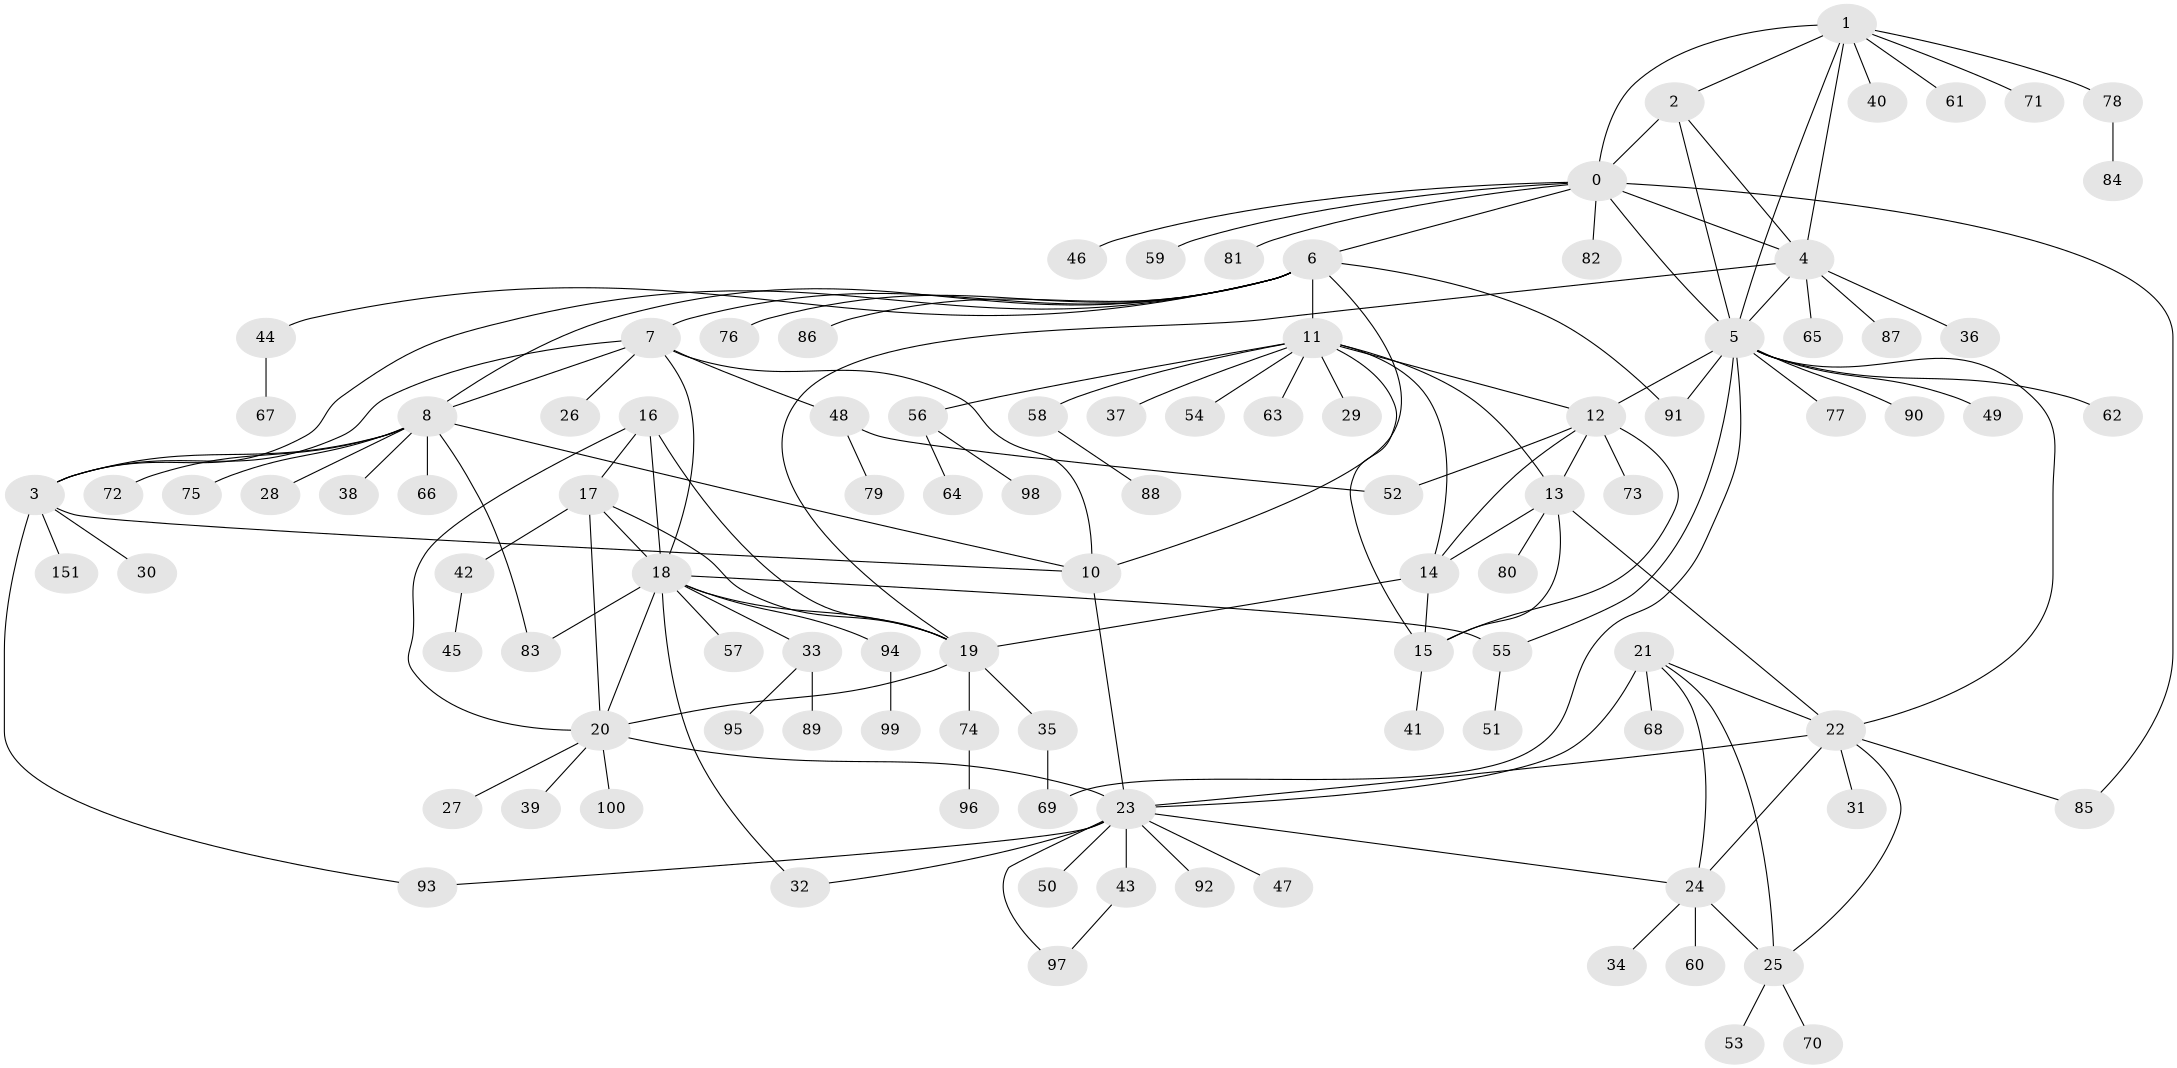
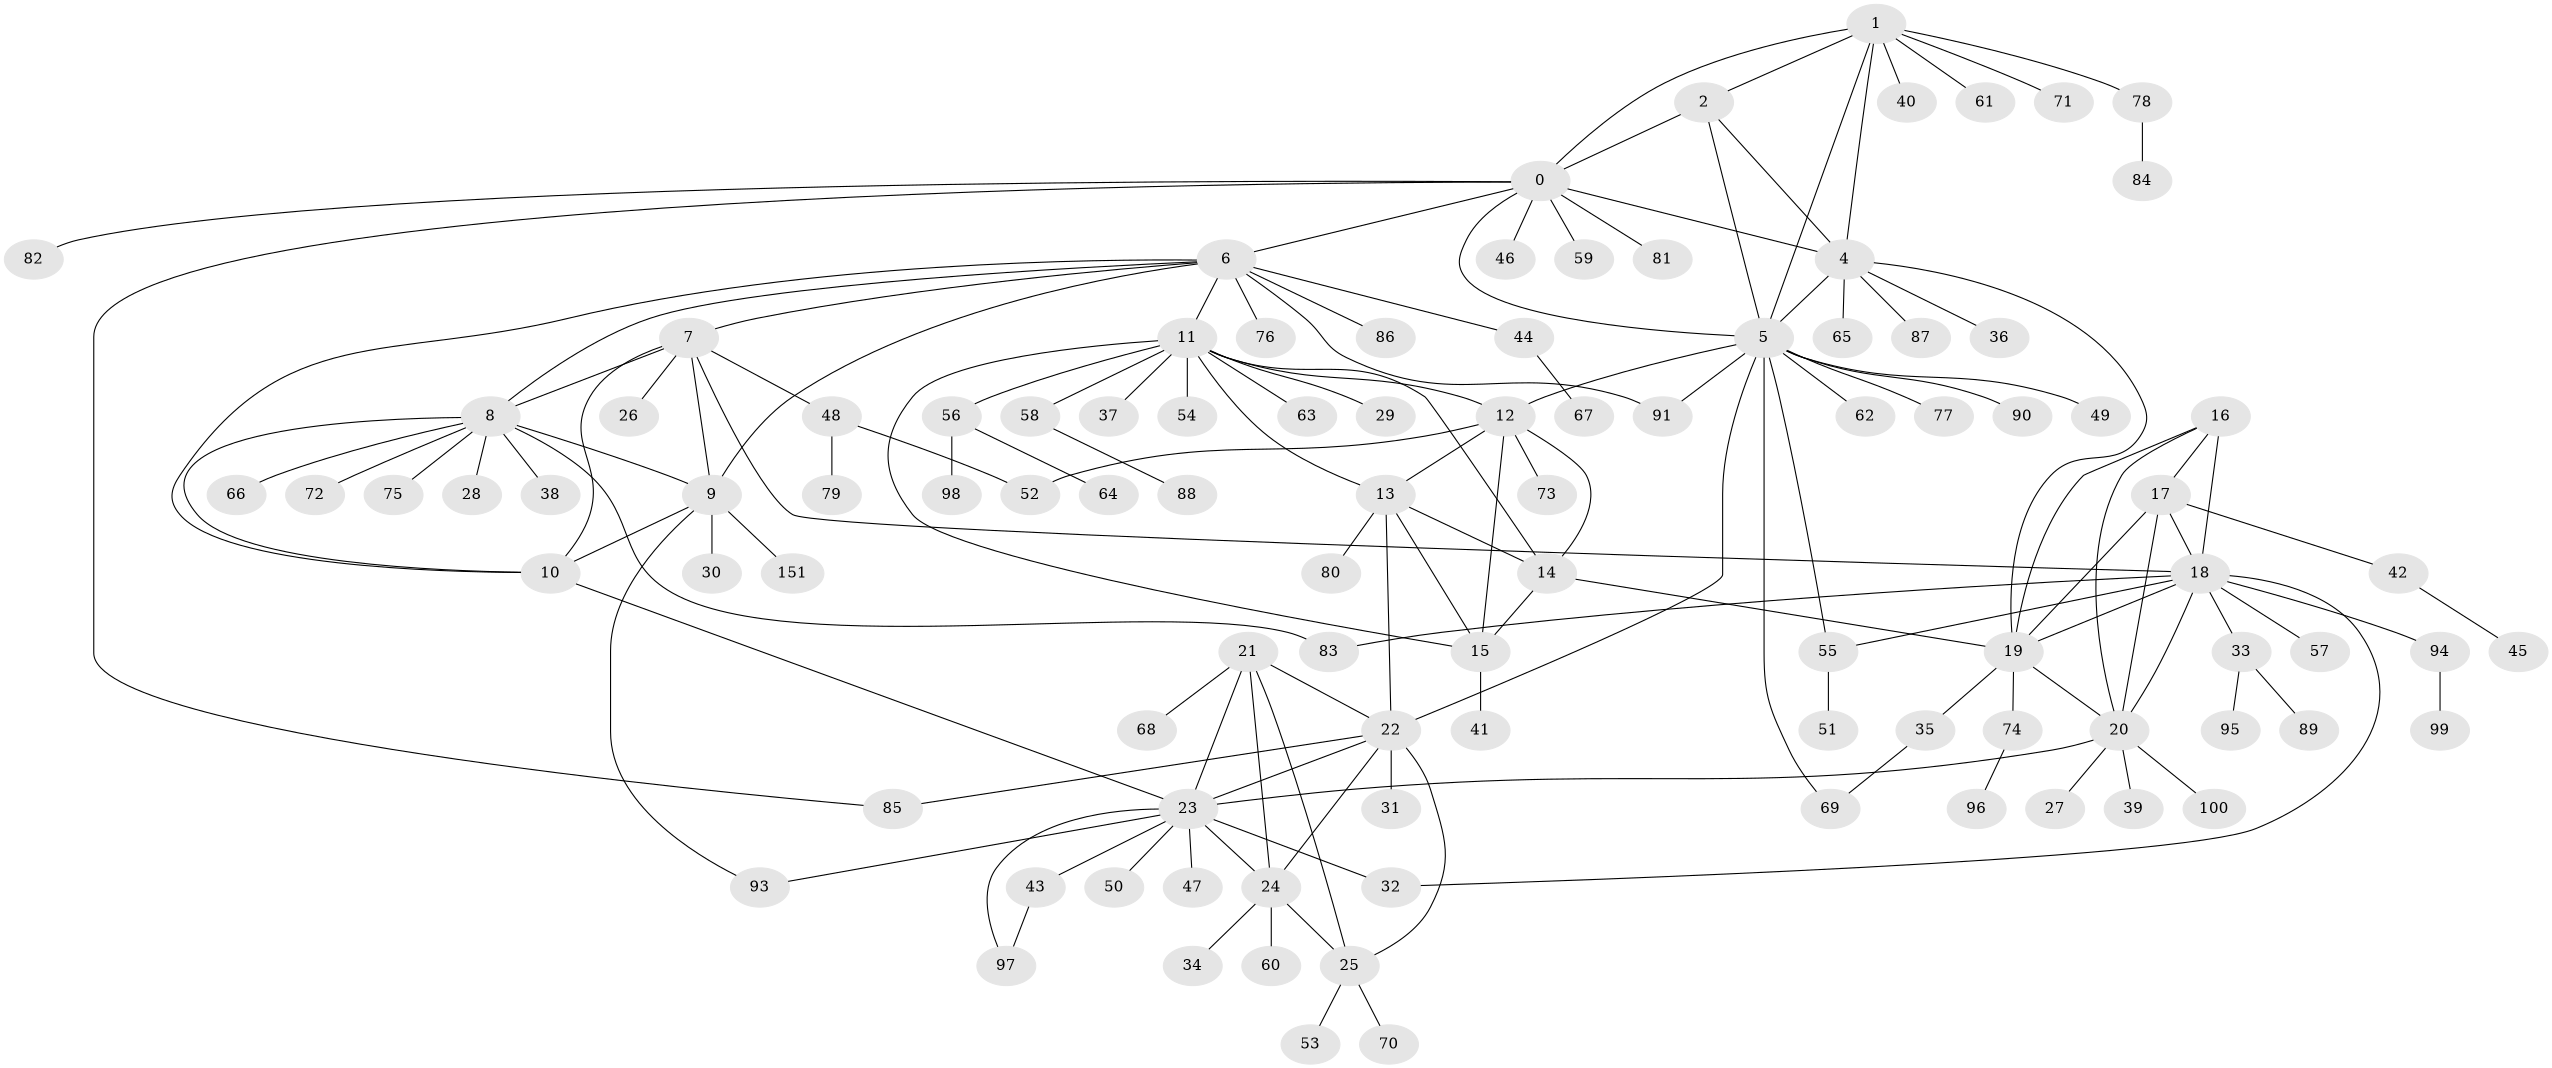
(35, 495) -> (712, 495)
(1205, 887) -> none
